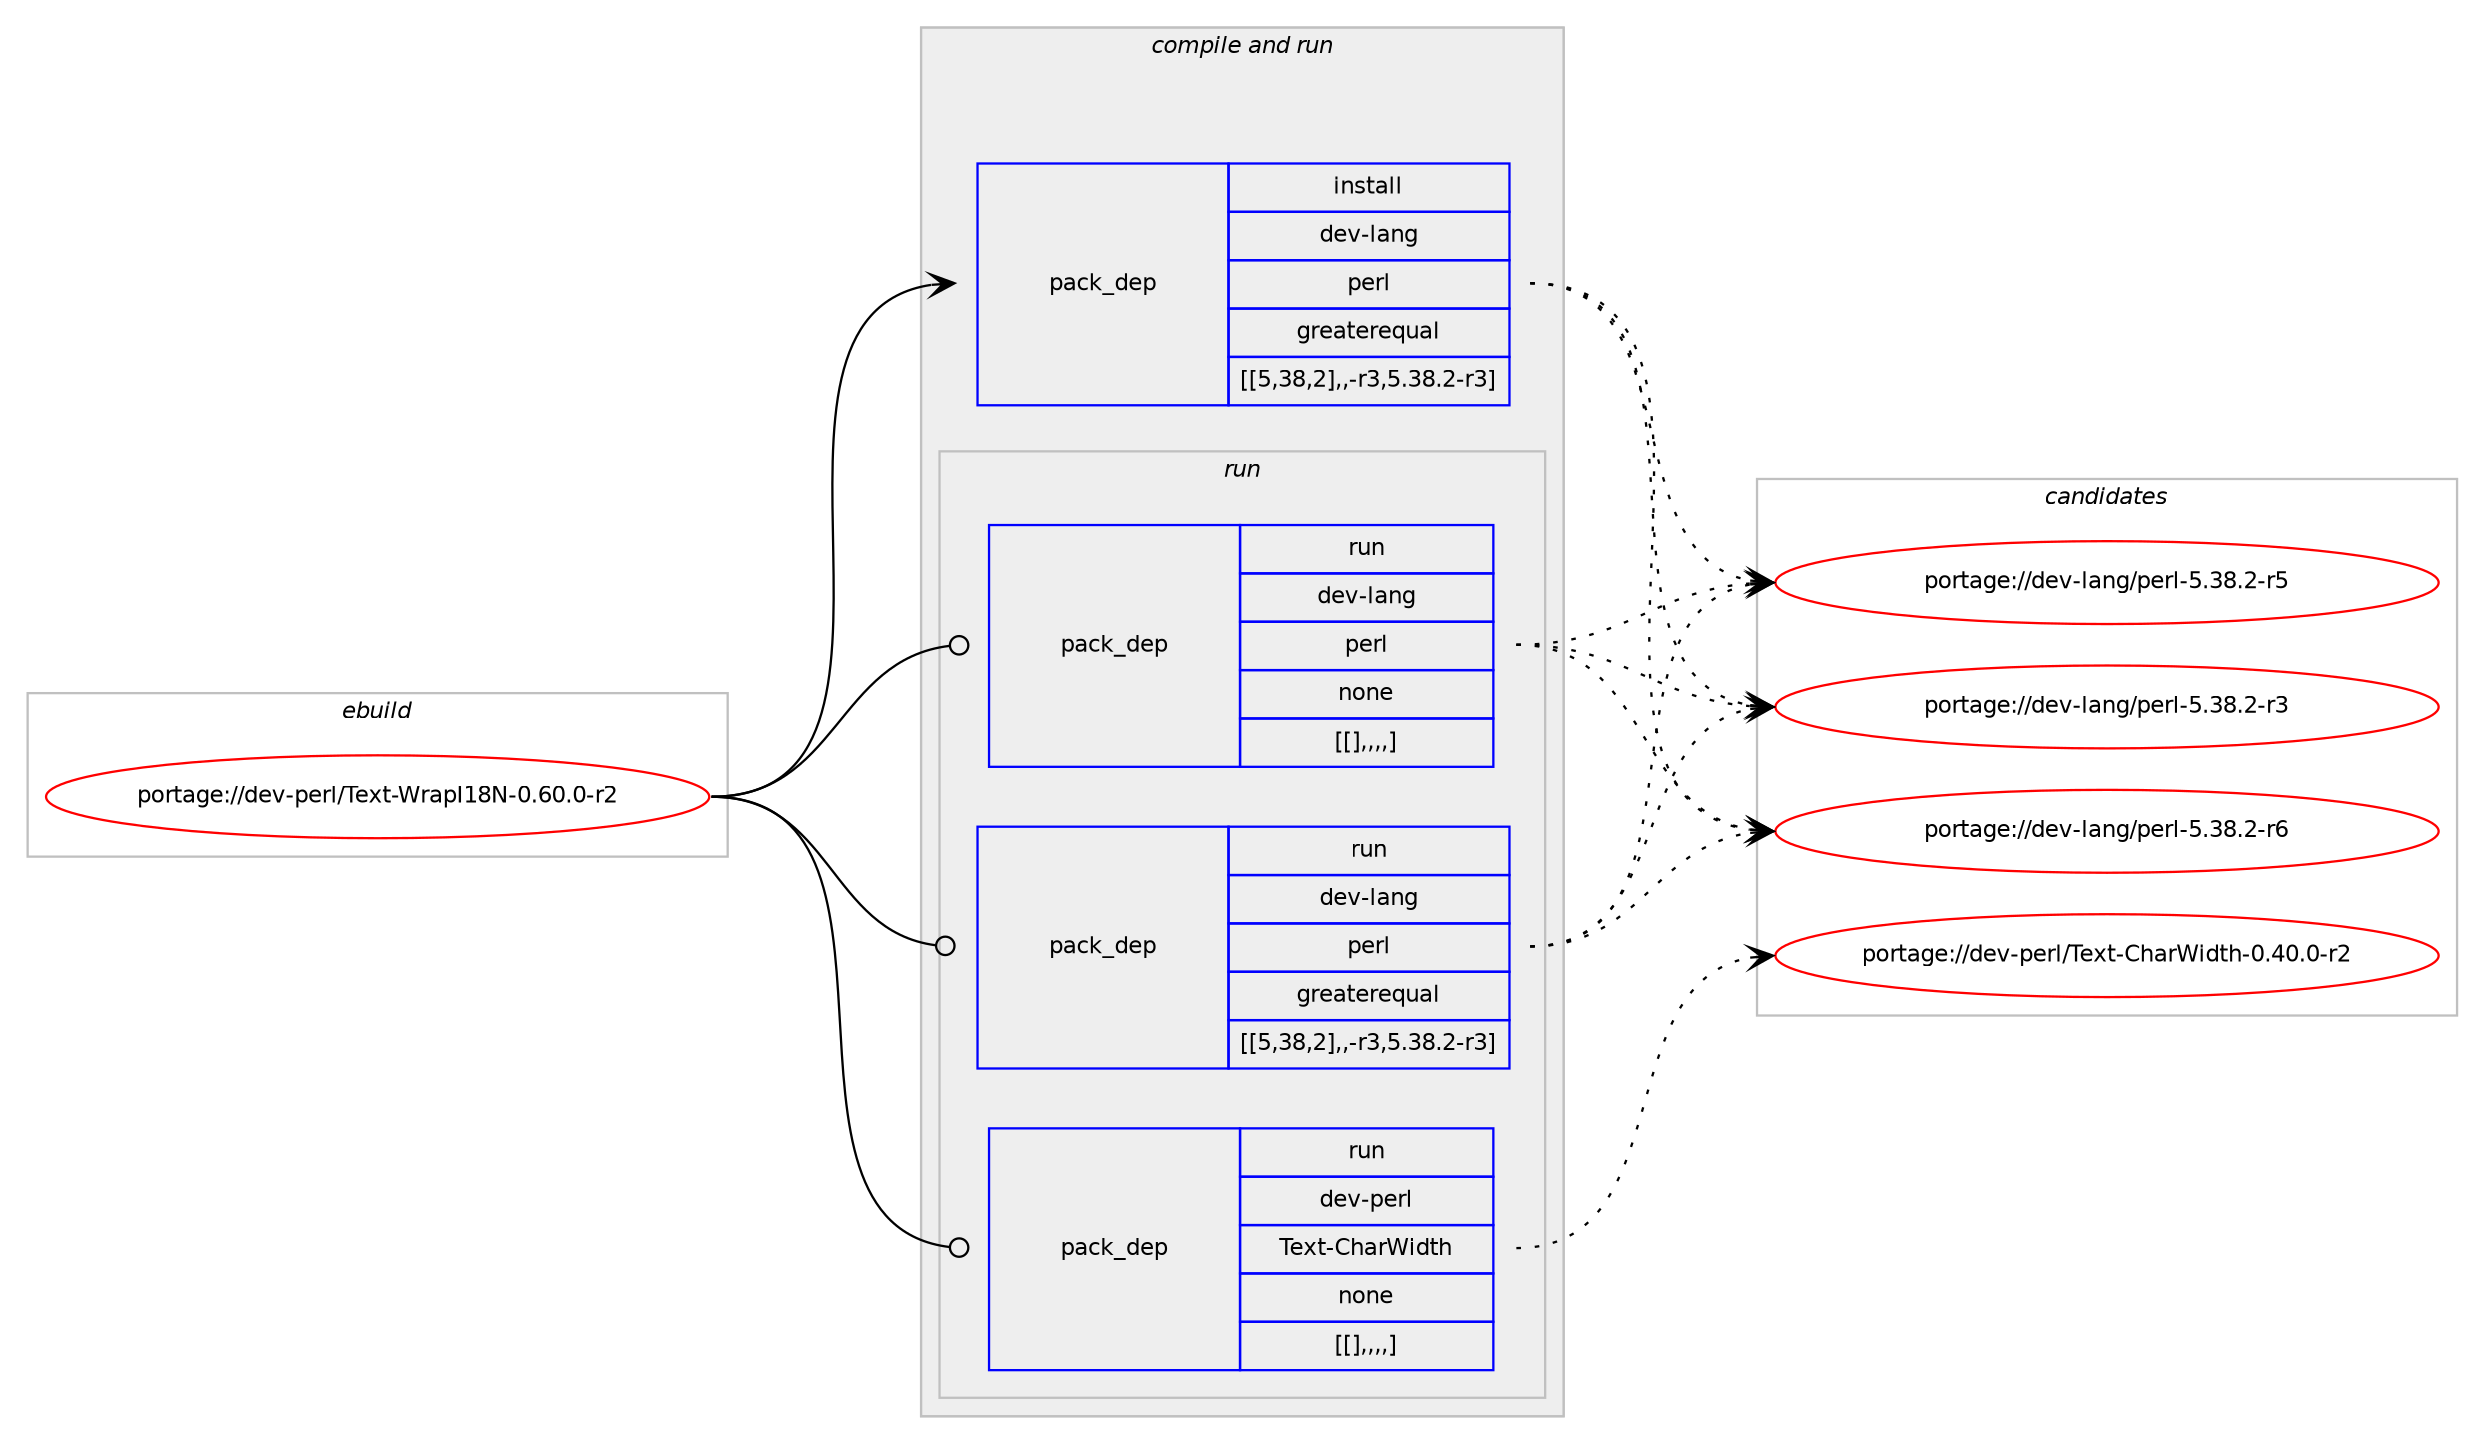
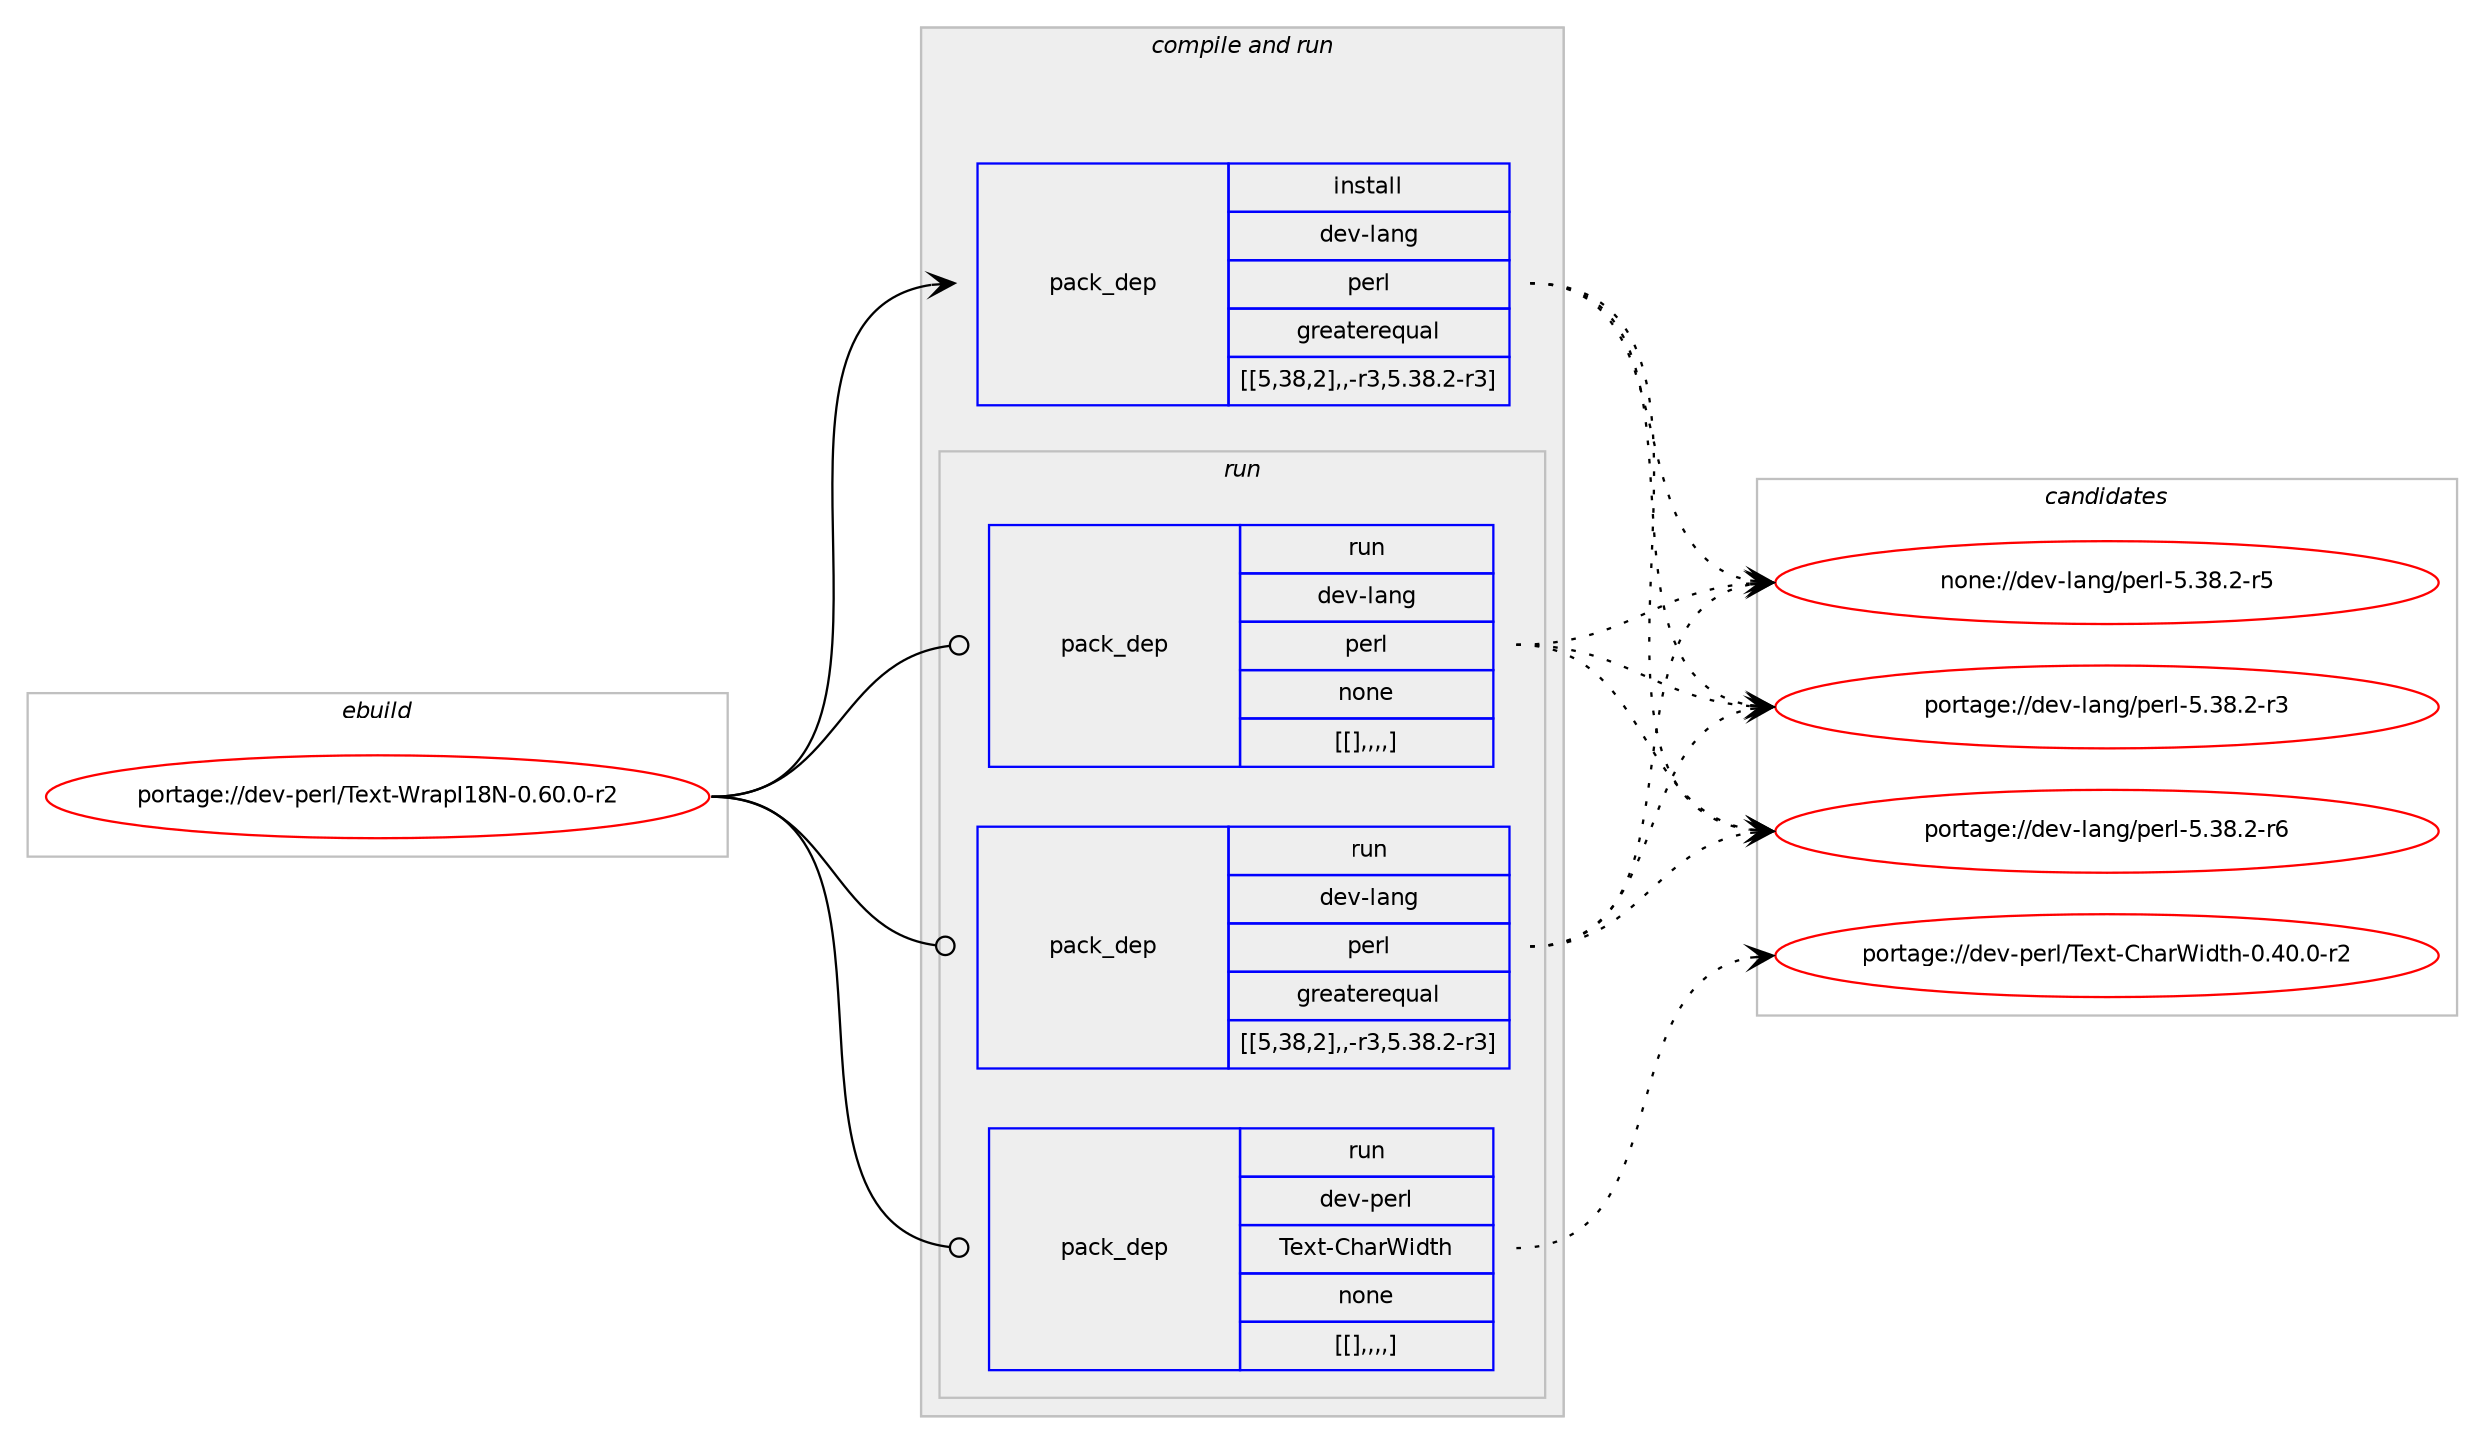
(2107, 583) -> (2107, 583)
